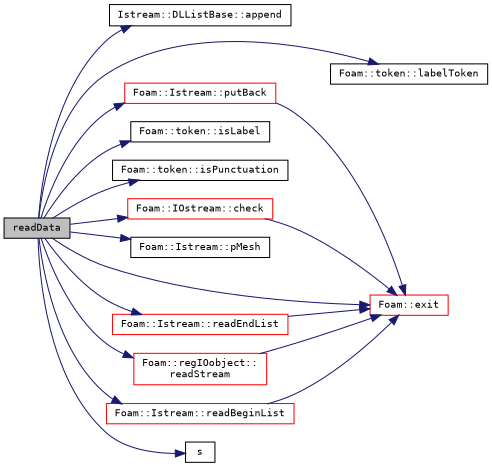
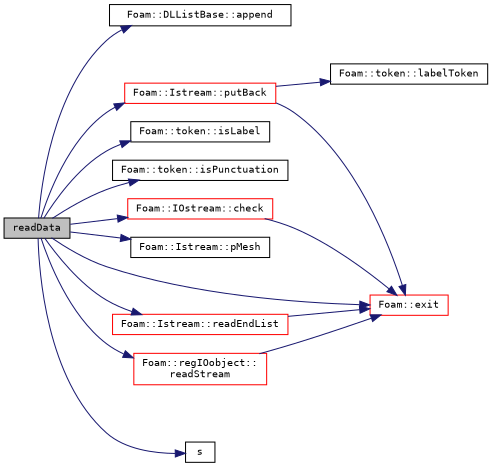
(200, 15) -> (200, 15)
(155, 53) -> (298, 84)
(200, 414) -> none
